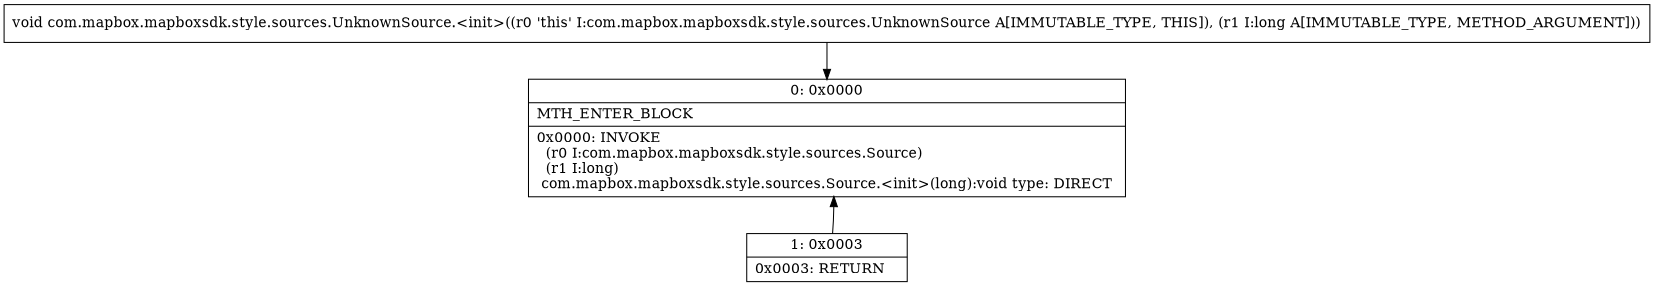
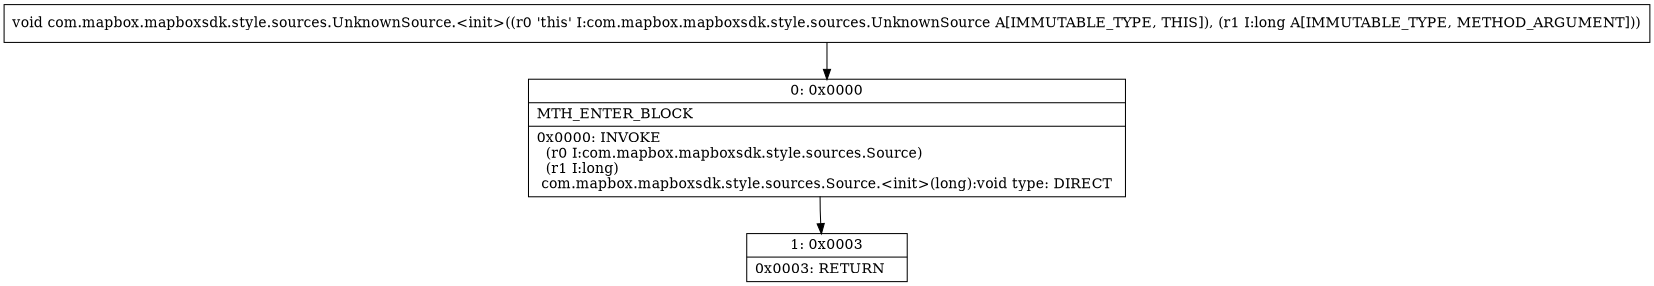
(833, 220) -> (820, 210)
